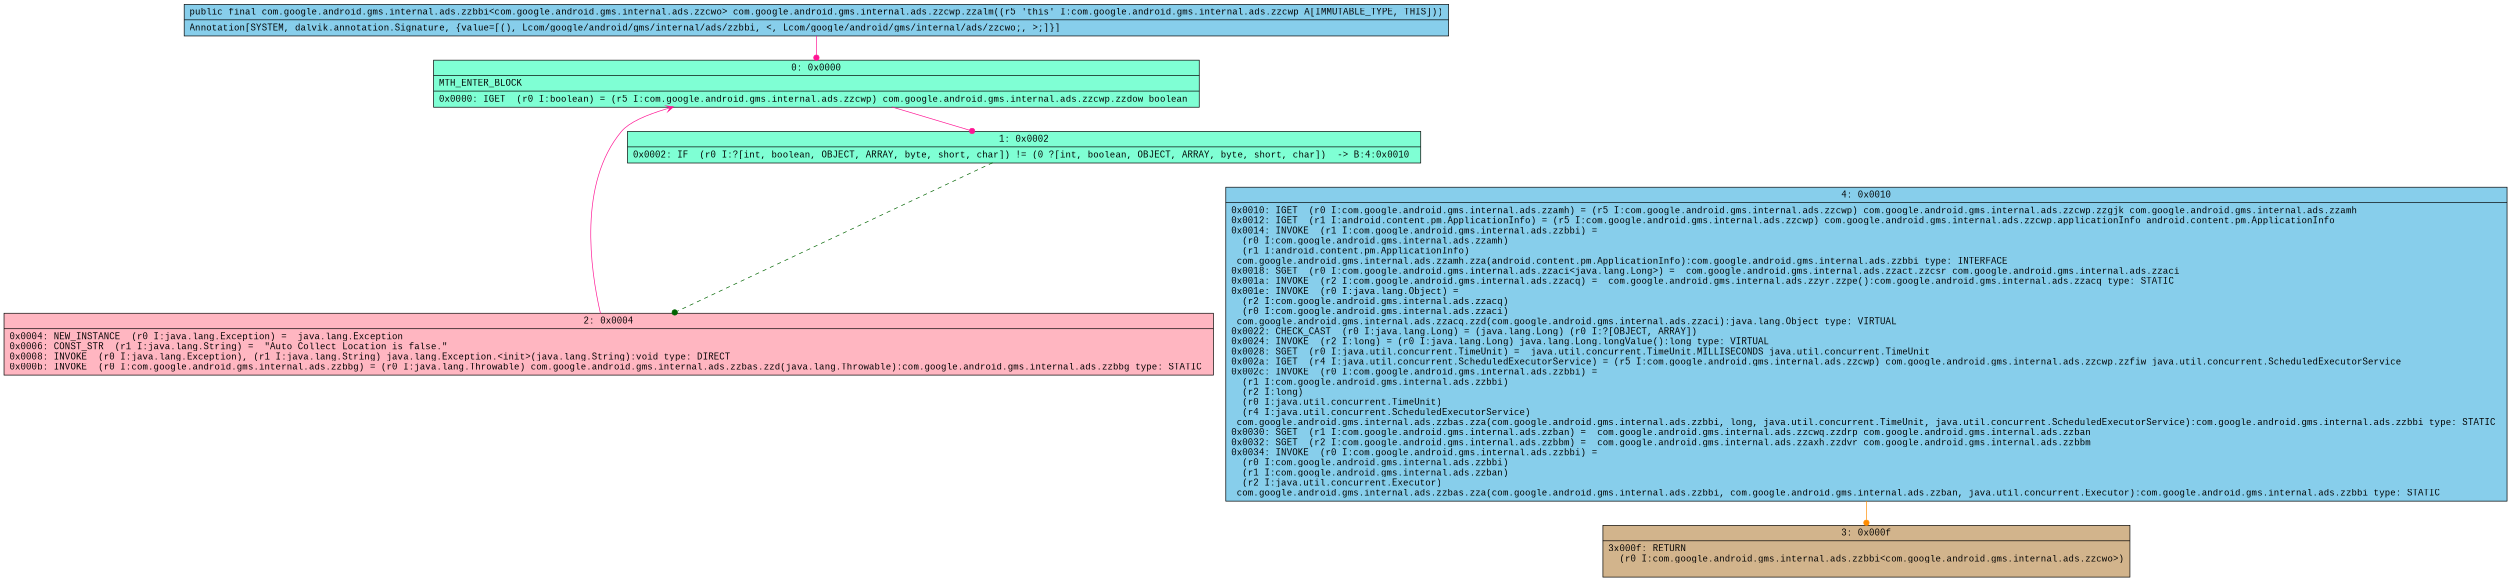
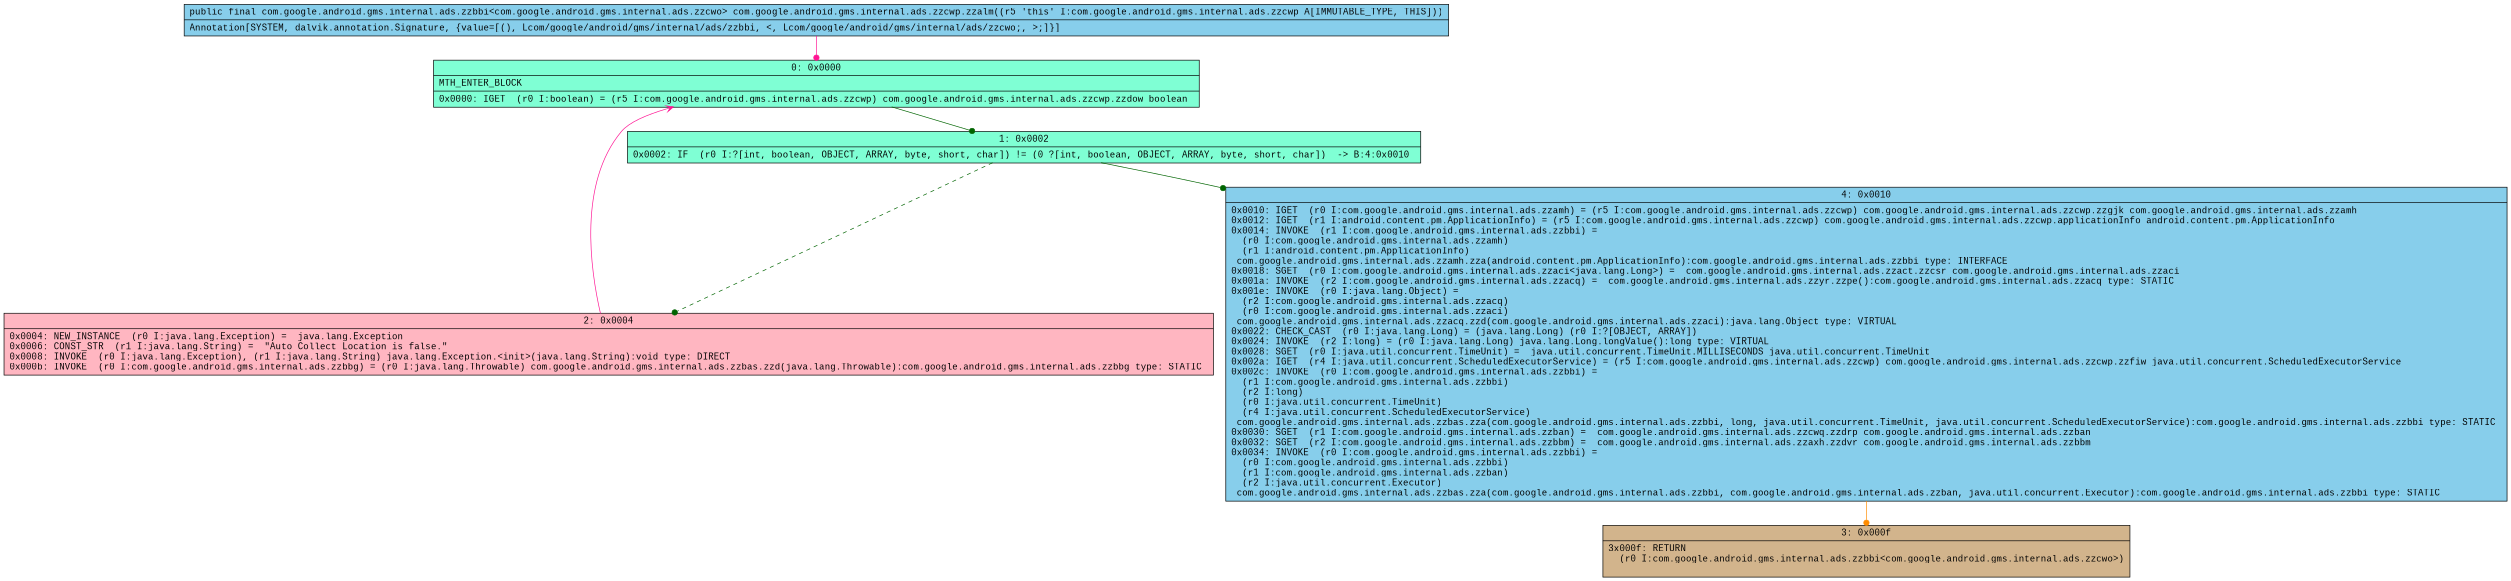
(931, 119) -> (931, 119)
none -> (1161, 175)
